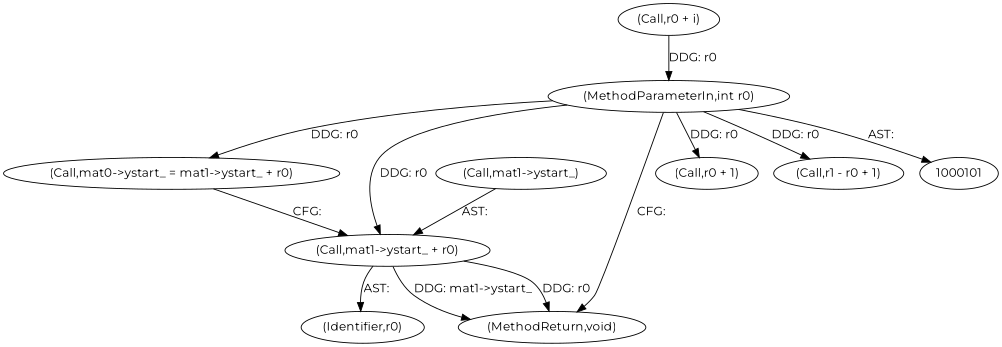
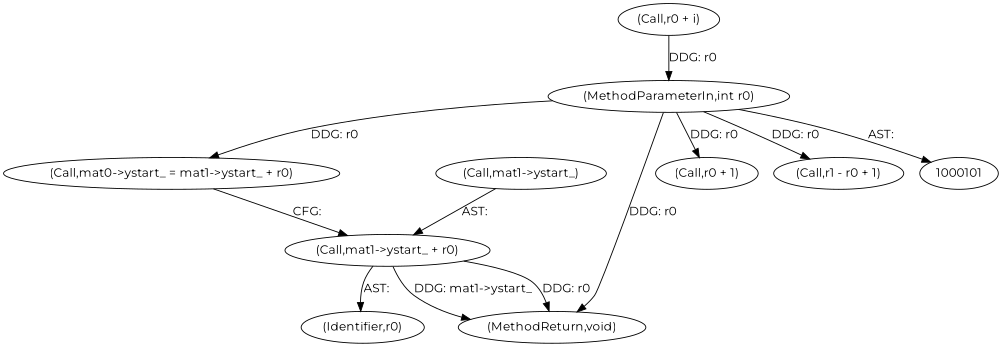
(435, 129) -> none
(653, 212) -> (653, 212)
